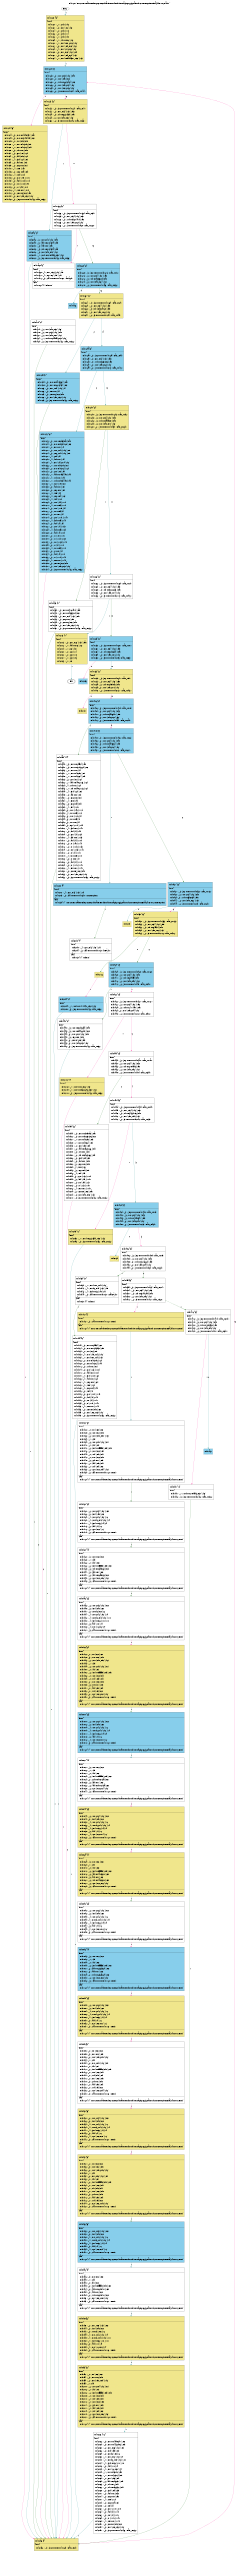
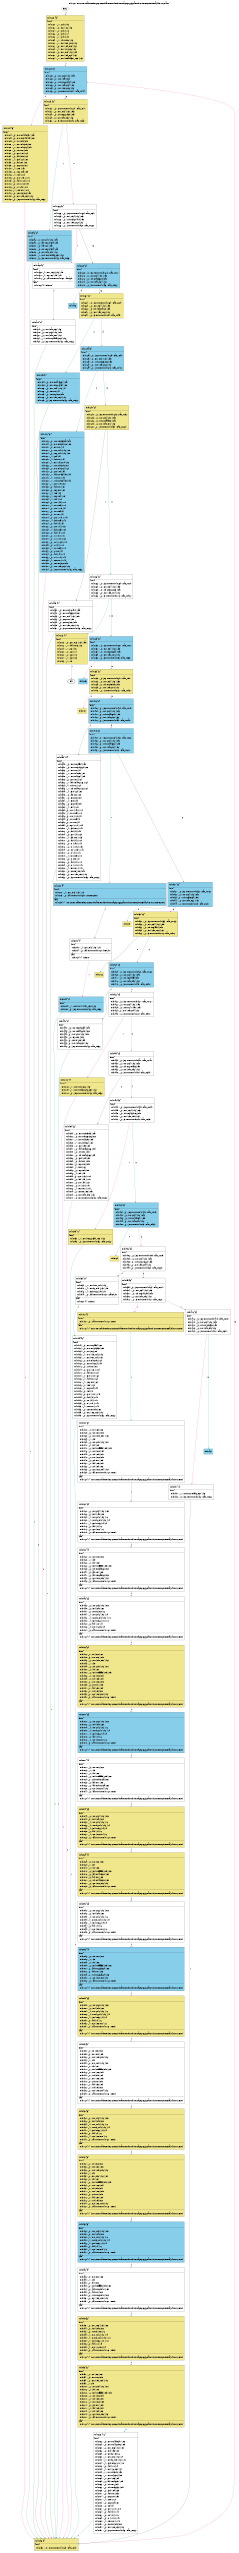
none -> (53, 304)
(92, 987) -> (86, 978)
